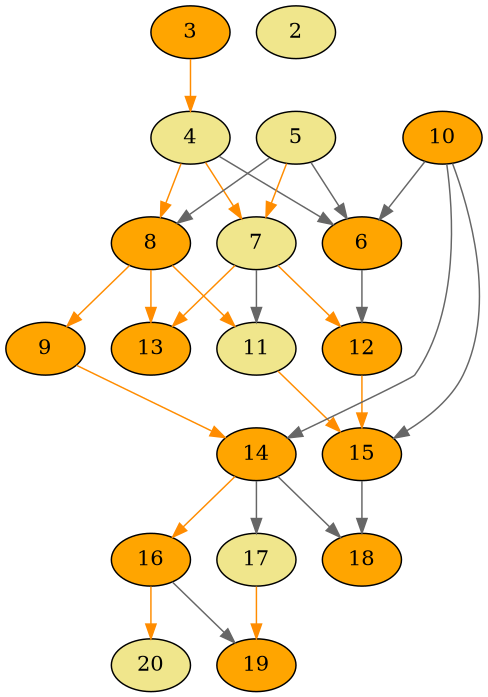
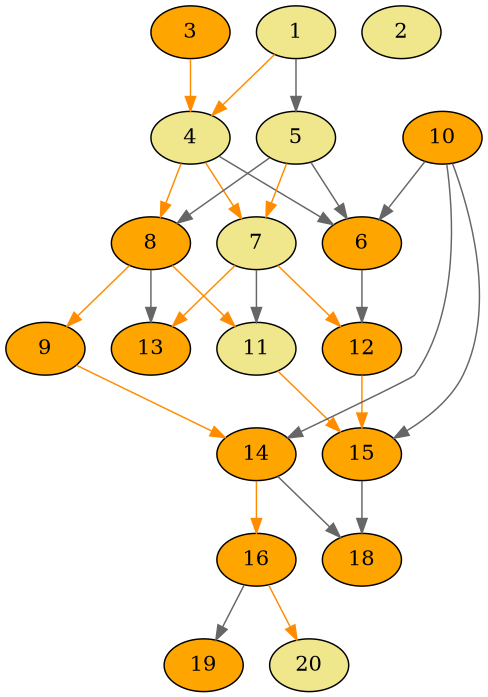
none -> (296, 32)
(151, 289) -> (151, 289)
(256, 560) -> none
